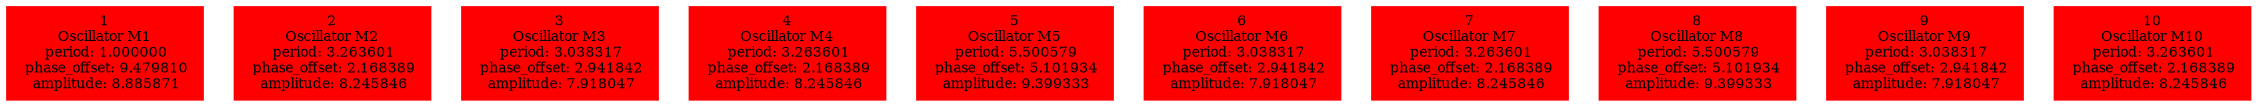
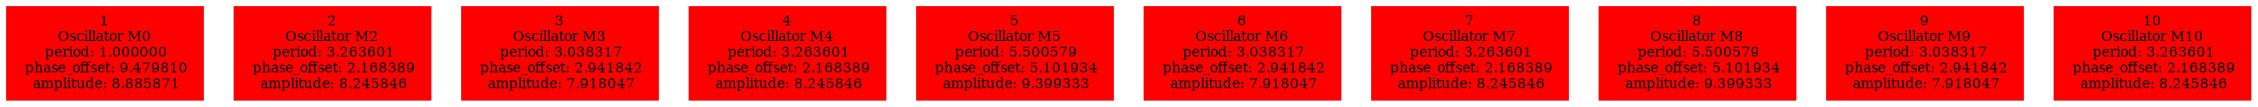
(105, 37) -> (105, 37)
